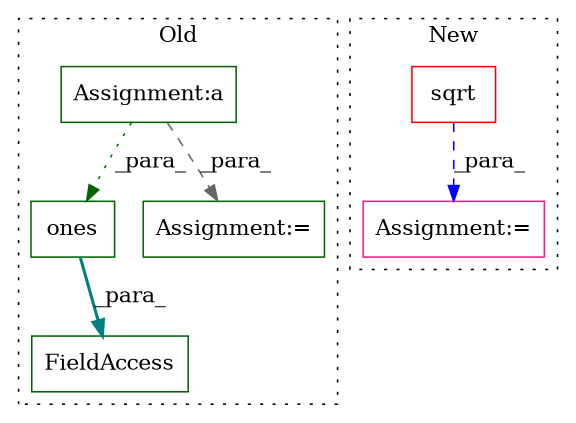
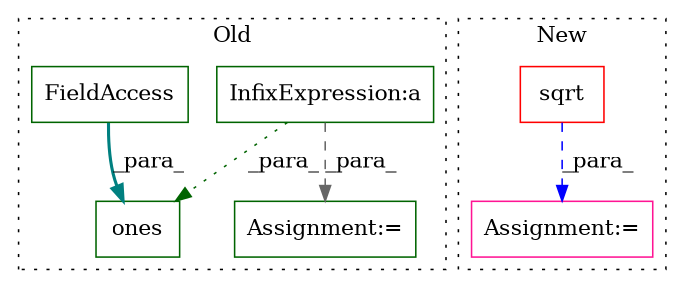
(149, 94) -> (325, 94)
(89, 289) -> (110, 155)
